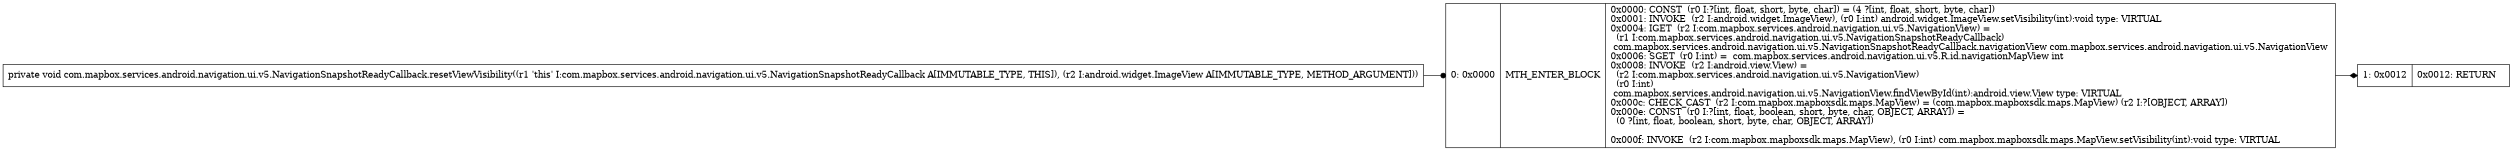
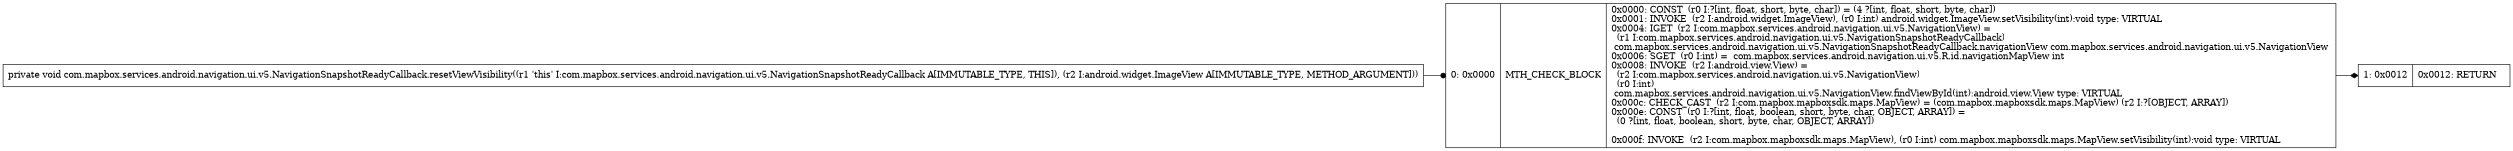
(1553, 75) -> (1553, 75)
